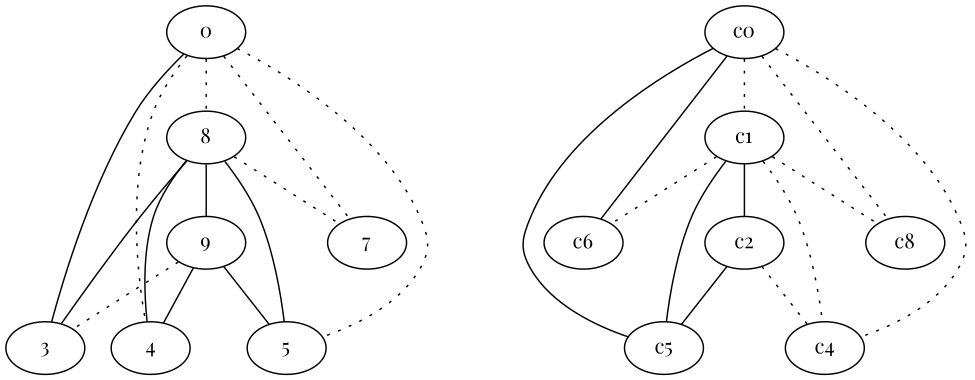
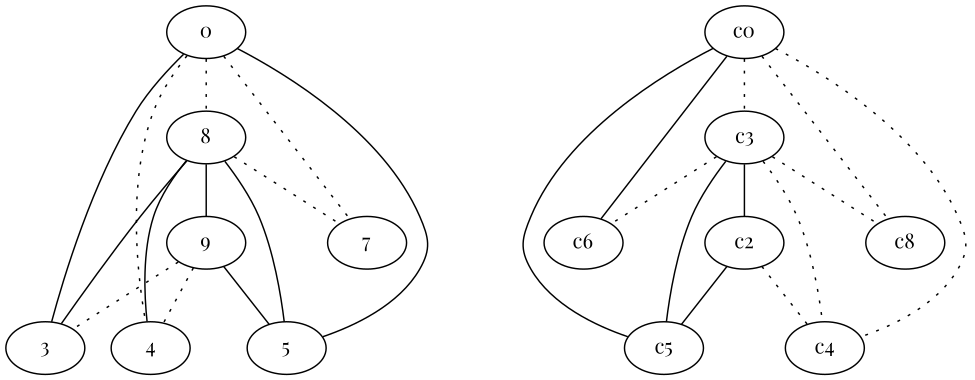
(744, 137) -> (744, 137)
(401, 183) -> (401, 183)
(178, 295) -> (178, 295)
